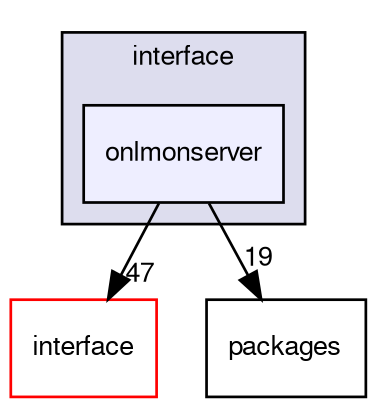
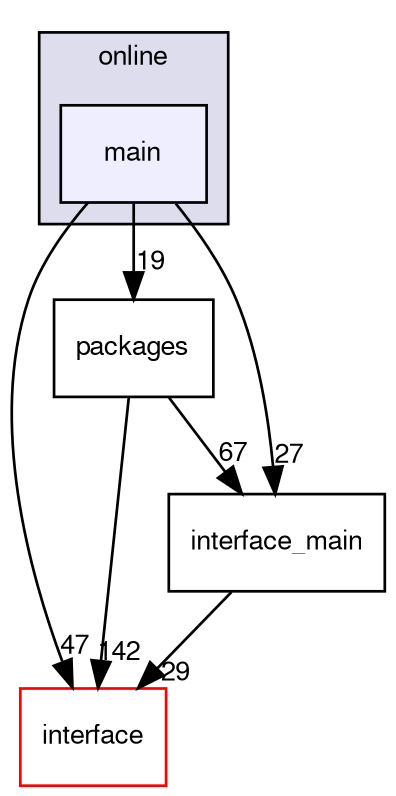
(184, 58) -> (134, 58)
(184, 154) -> (134, 154)
none -> (115, 529)
none -> (277, 543)
